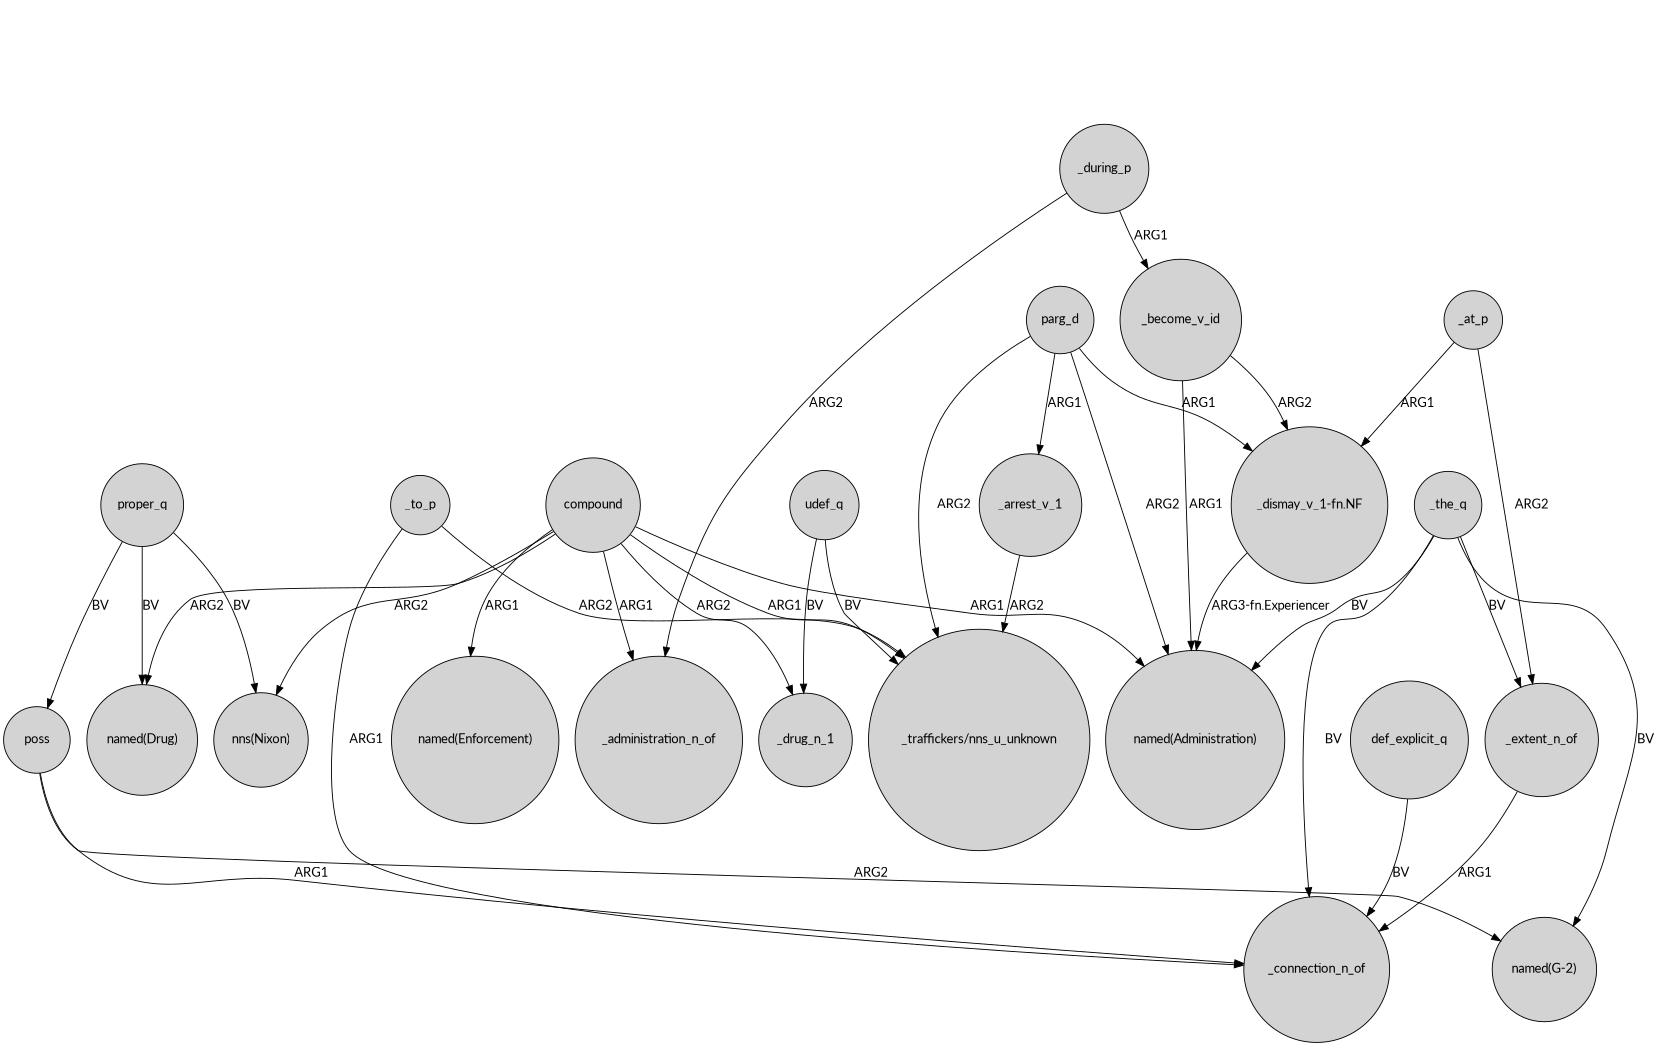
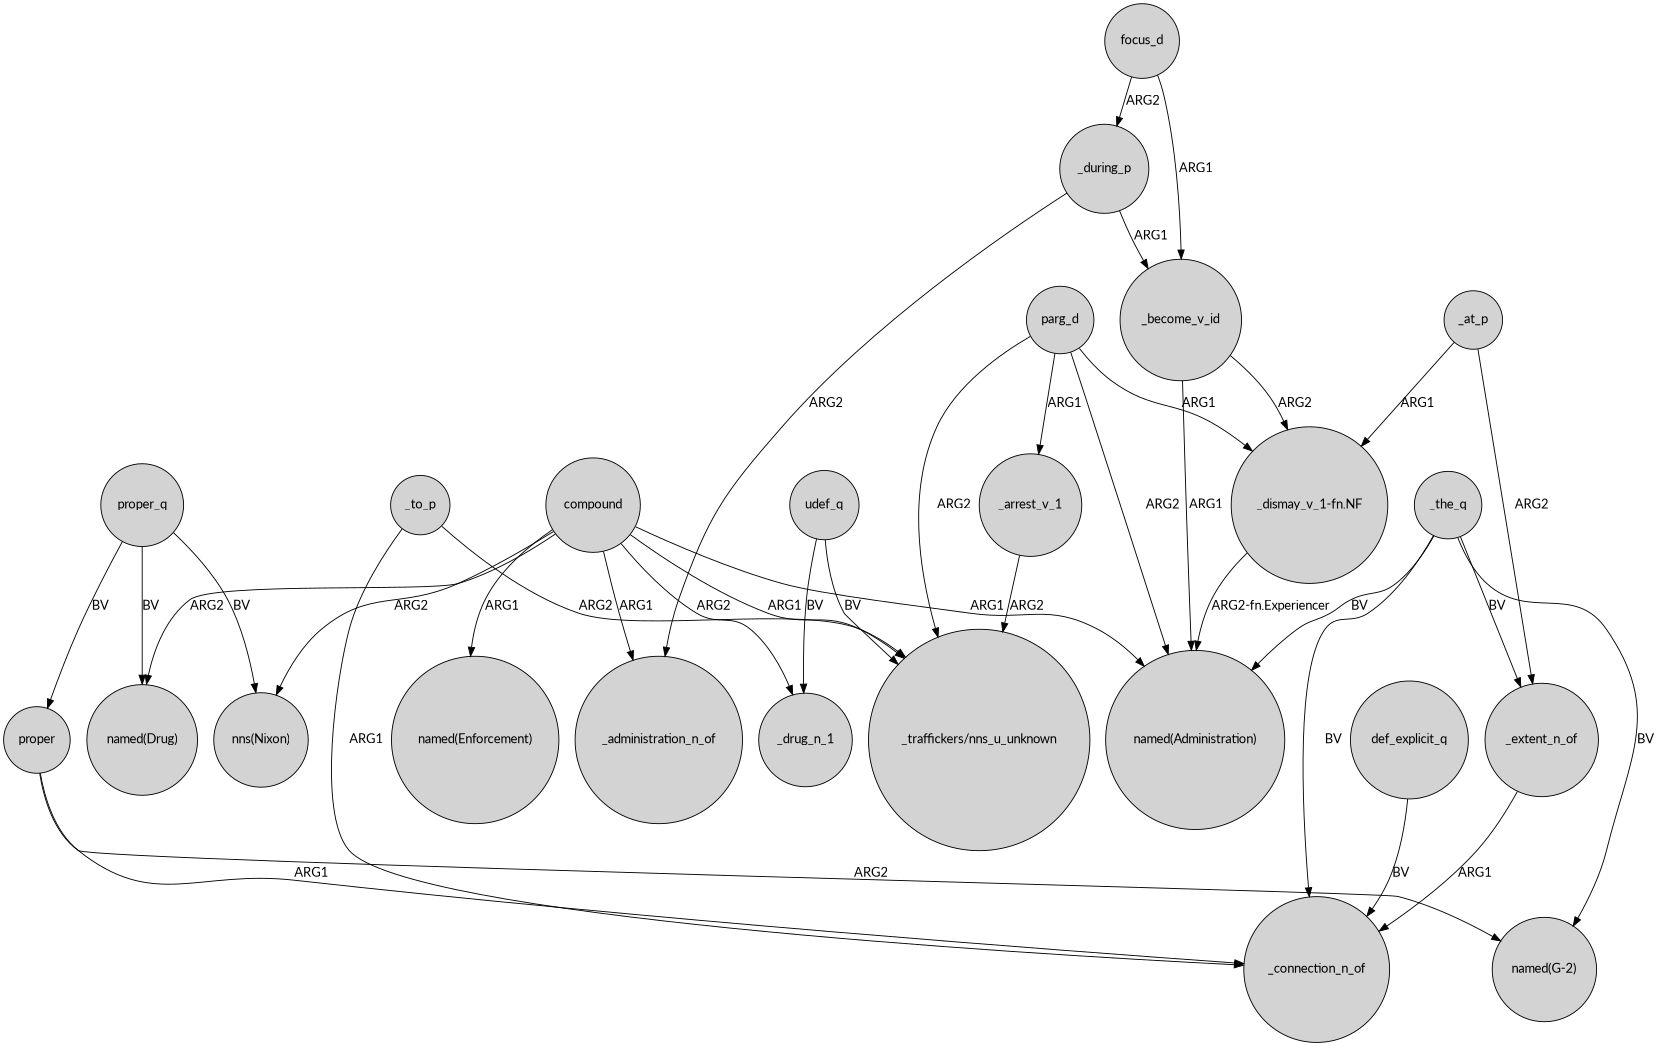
none -> (1142, 41)
(1271, 606) -> (1271, 606)
(37, 740) -> (37, 740)
